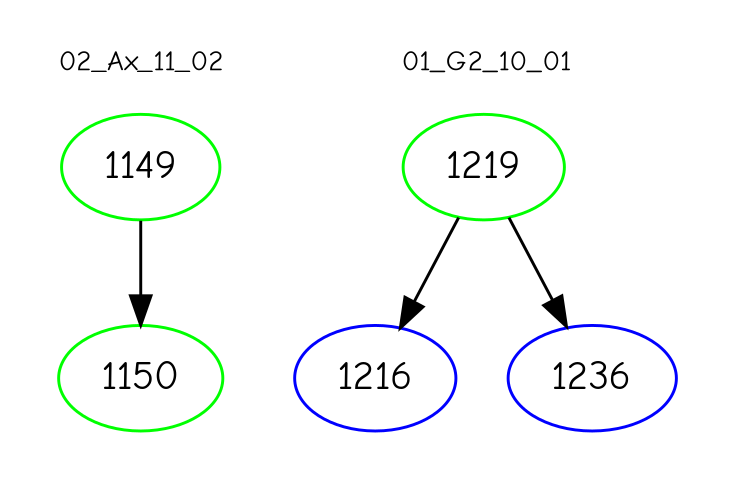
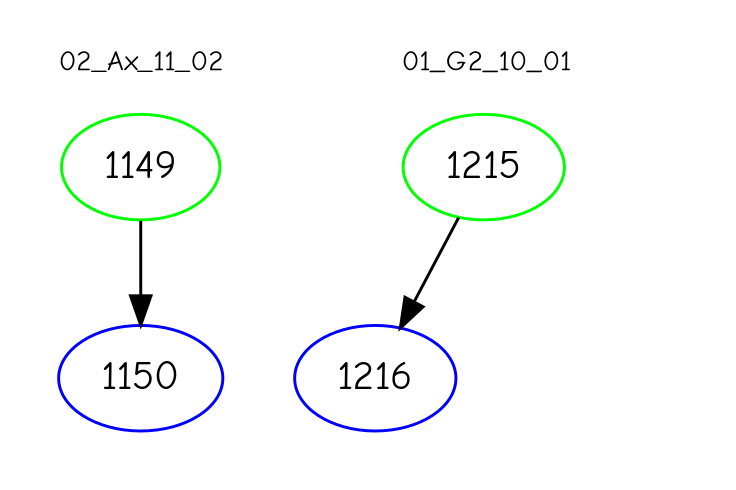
(484, 167) -> (484, 167)
(141, 378) -> (141, 378)
(592, 378) -> none
